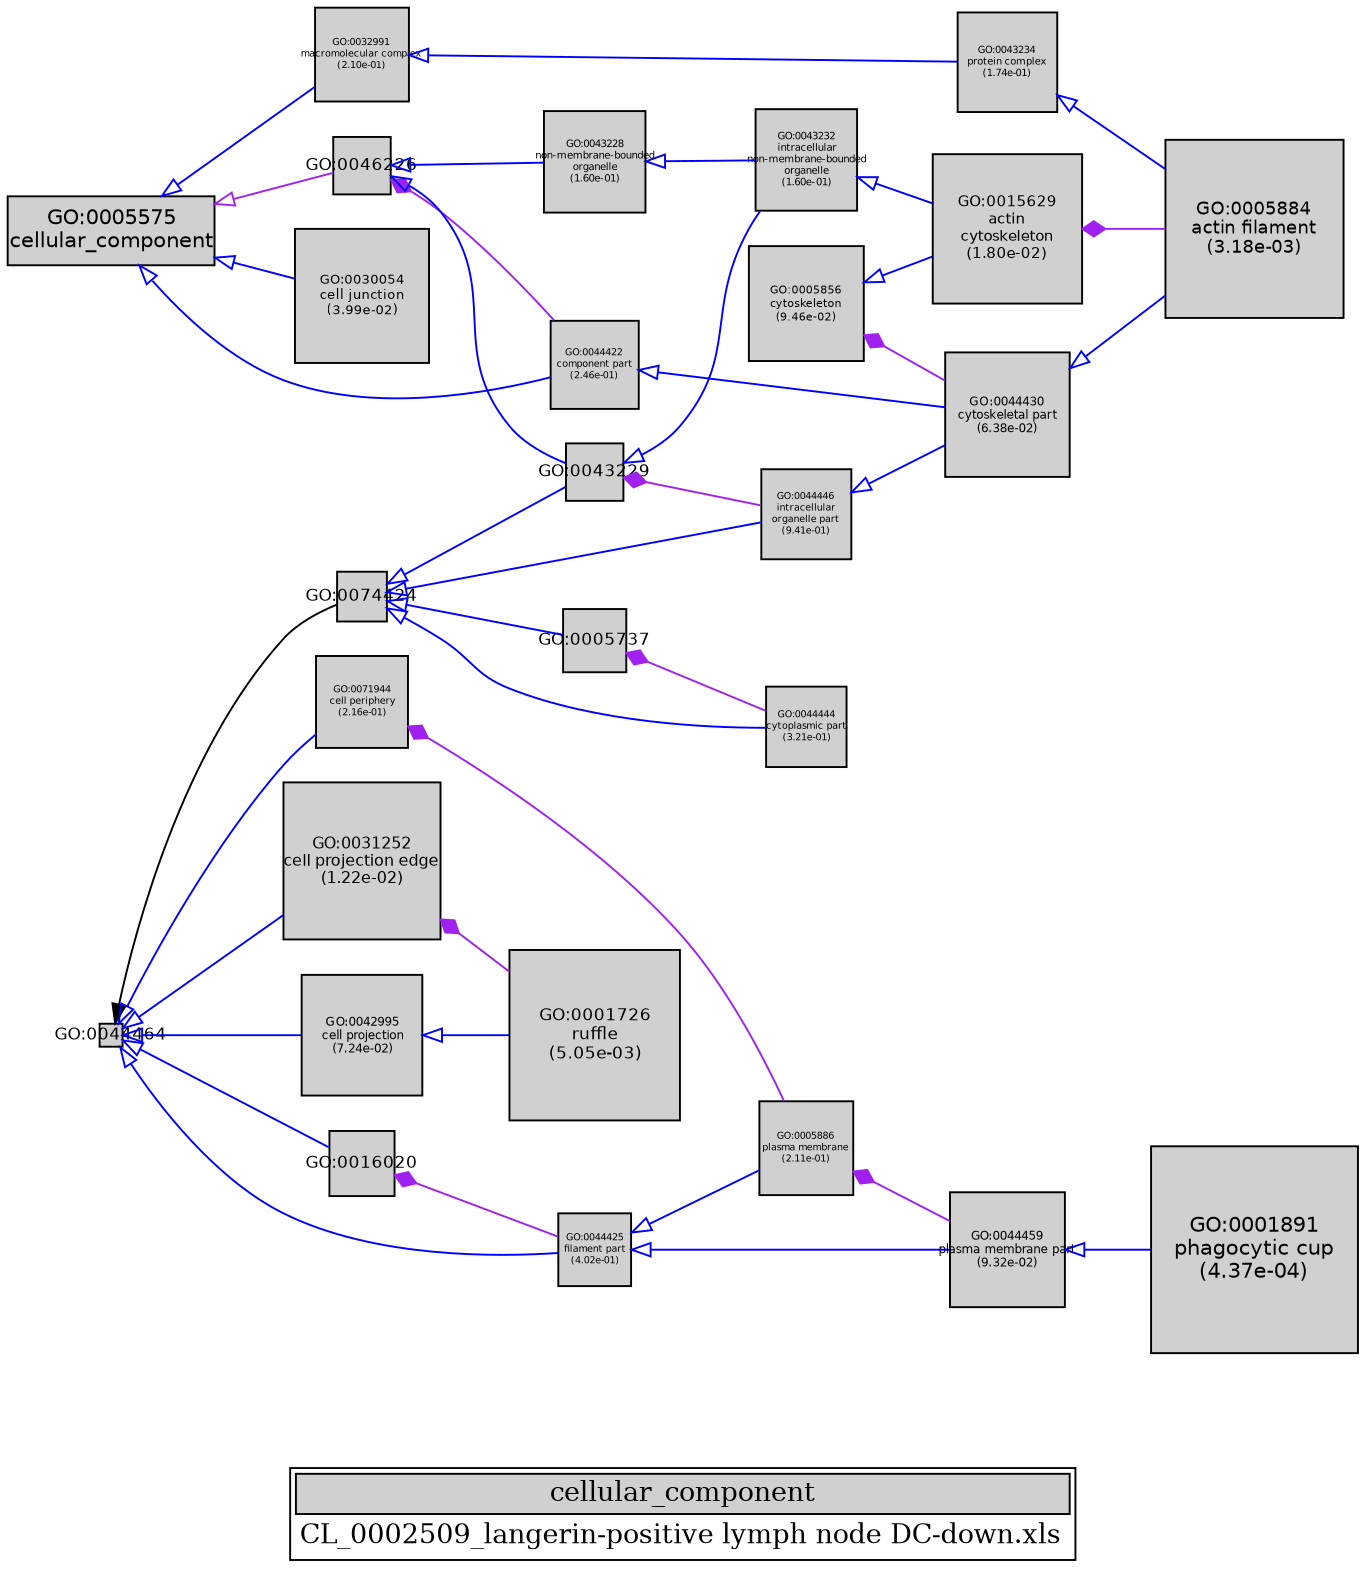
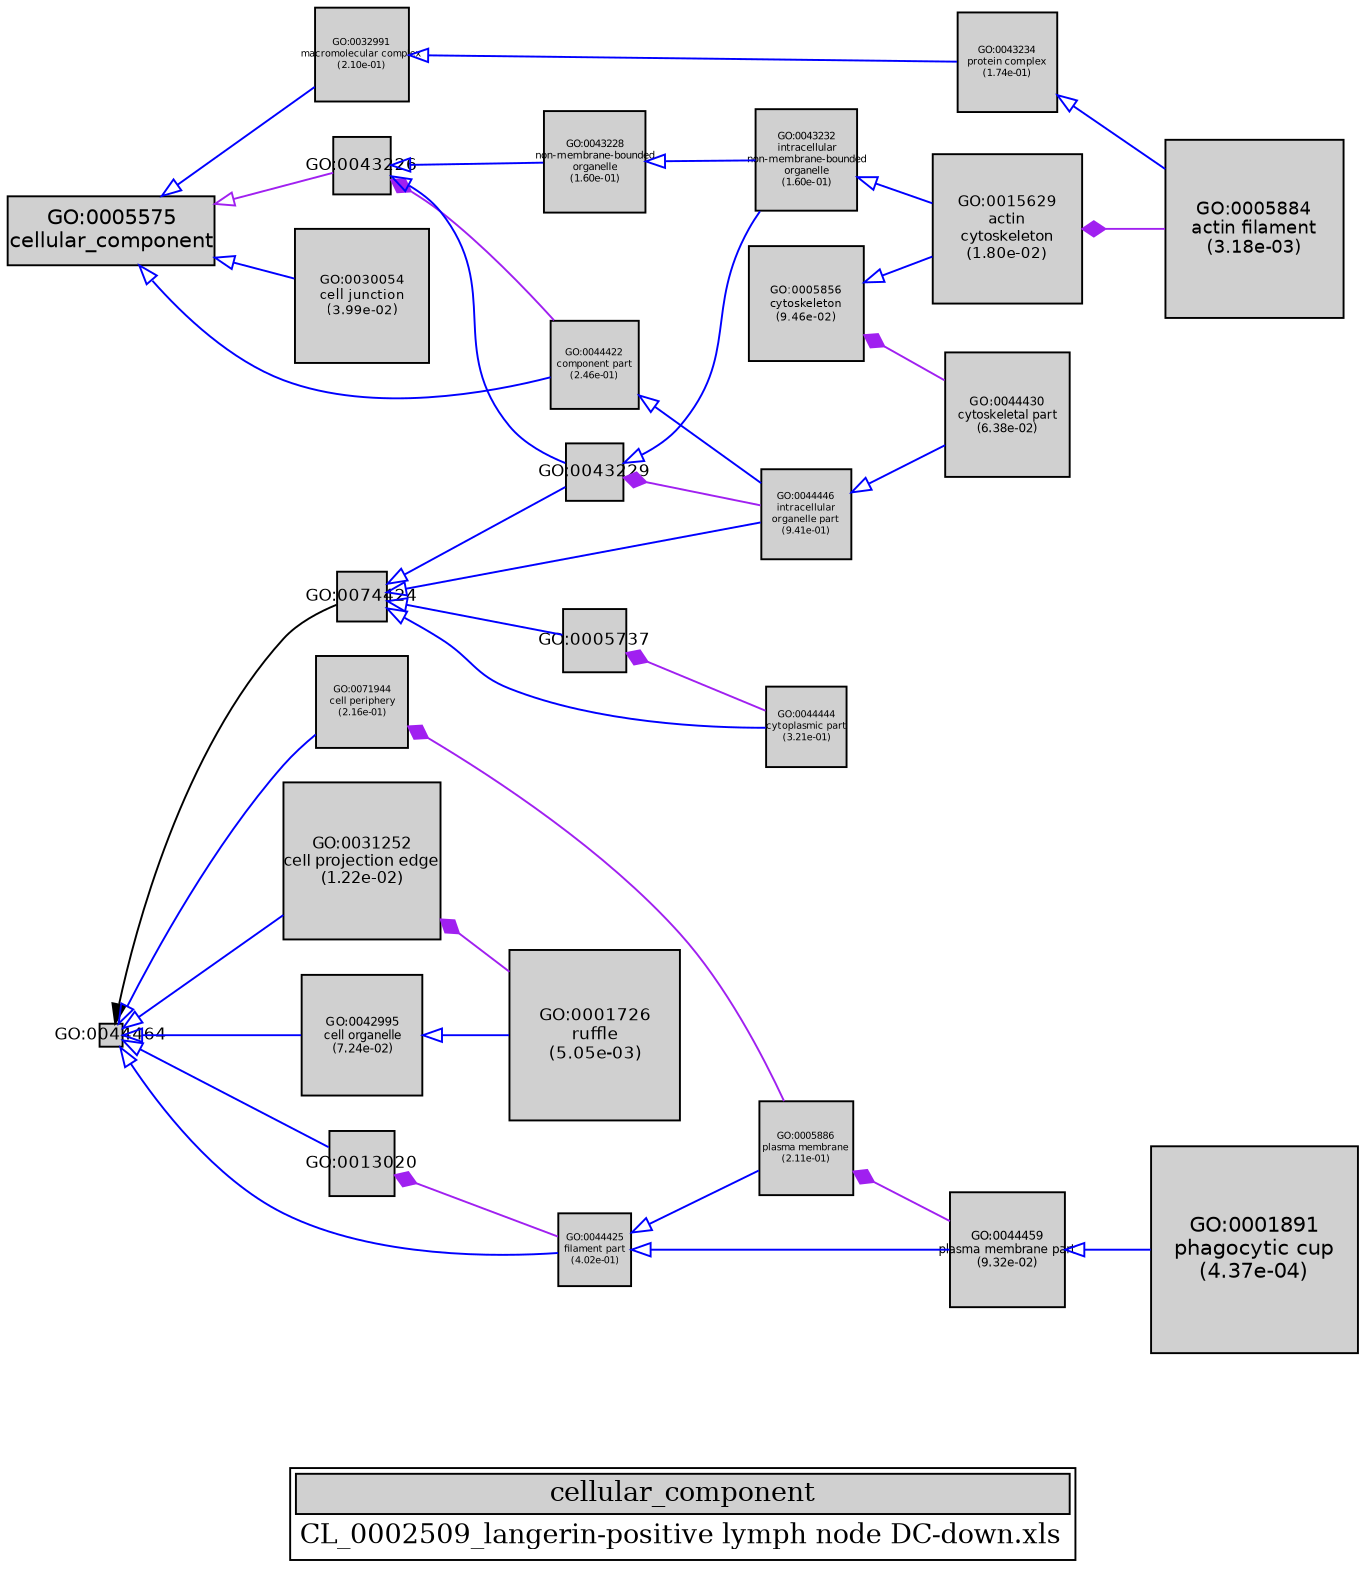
(362, 166) -> (362, 166)
(1125, 326) -> none
(802, 390) -> (708, 445)
(363, 1036) -> (363, 1036)
(362, 1164) -> (362, 1164)
